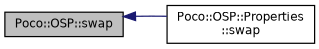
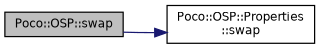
(151, 16) -> (139, 33)
